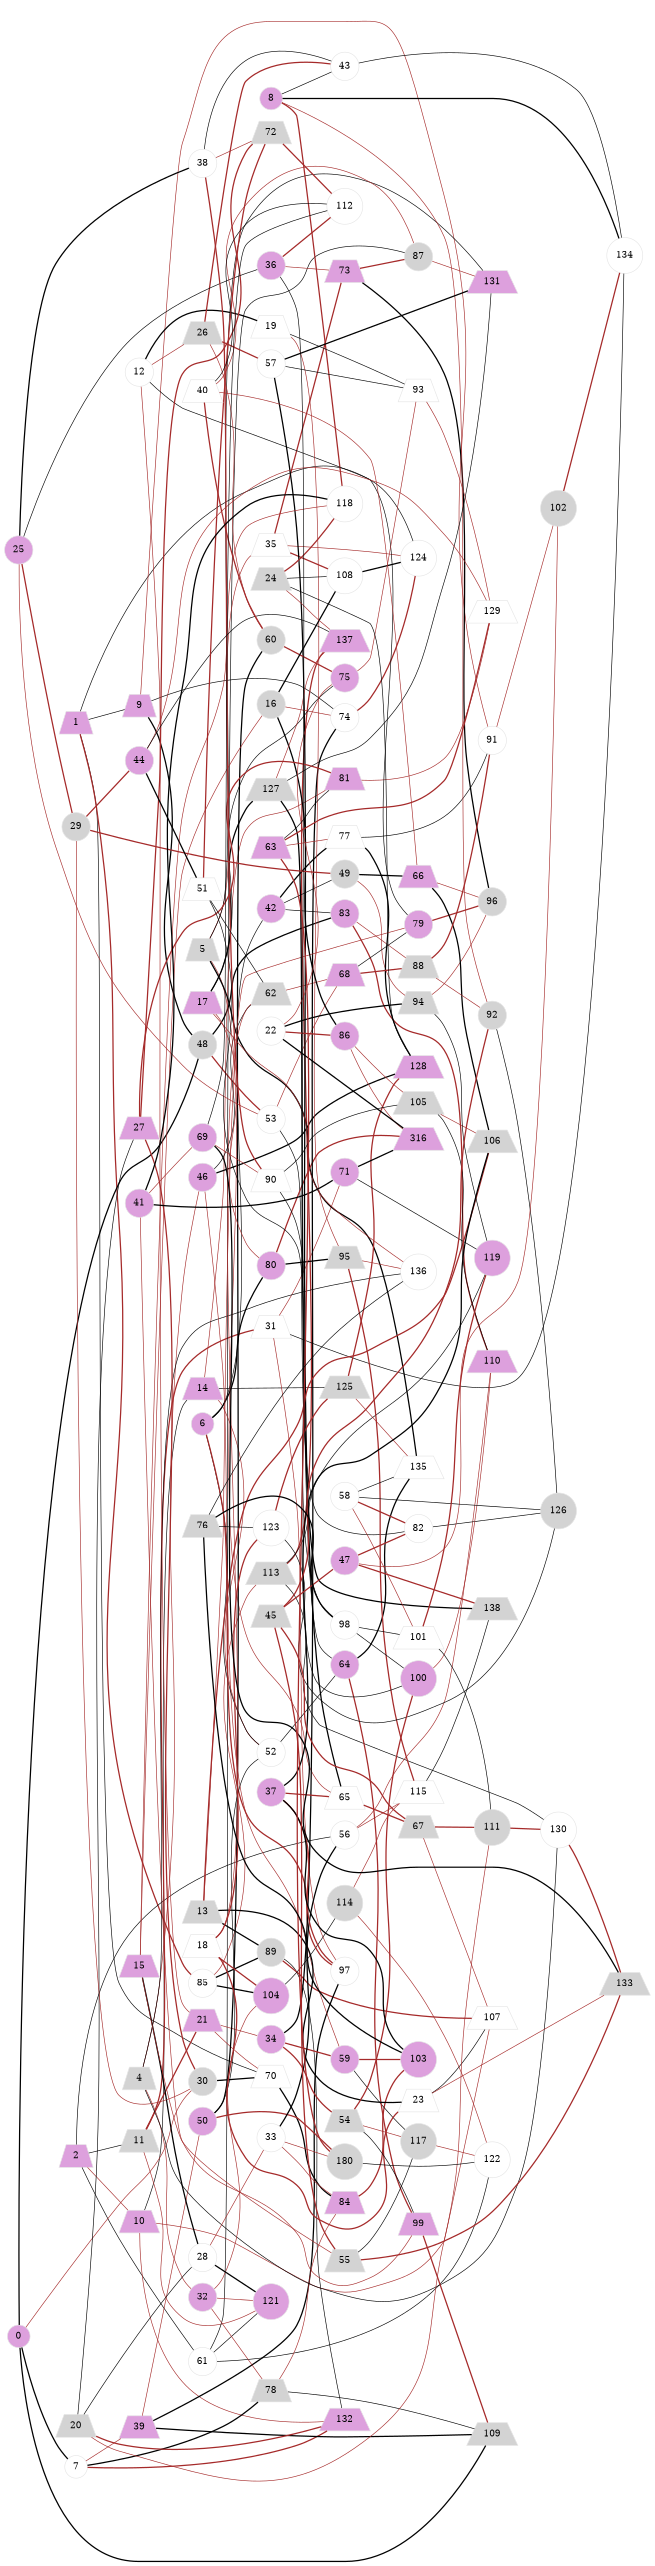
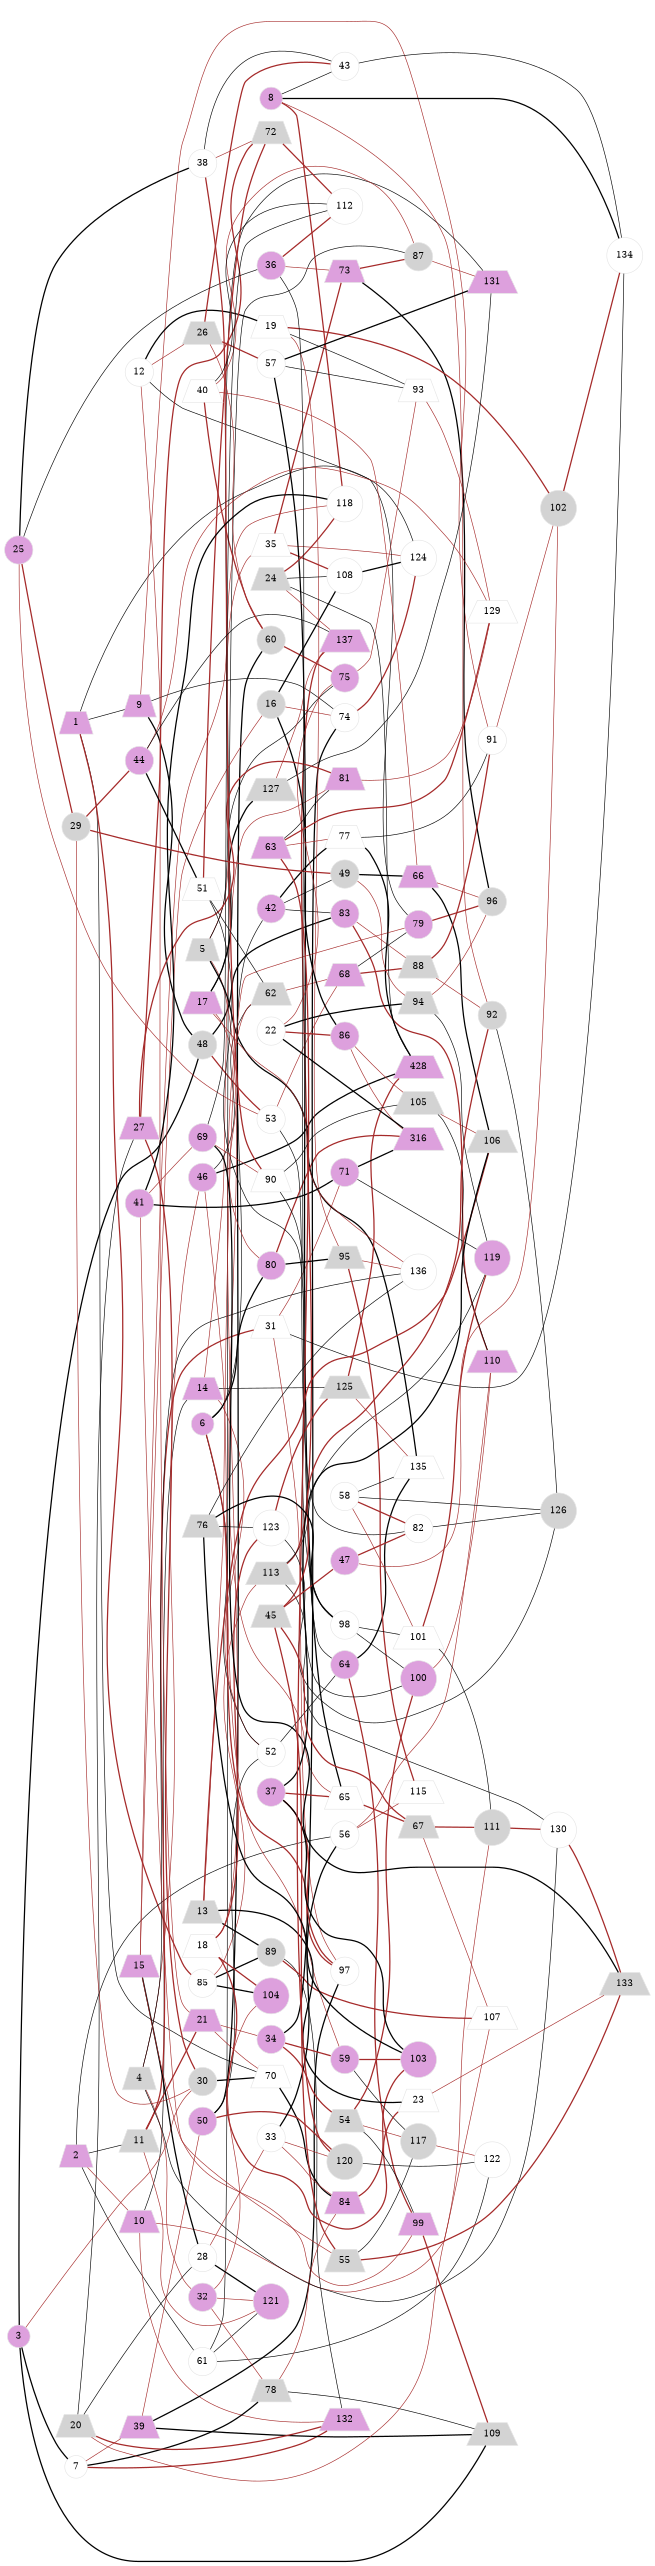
none -> (435, 368)
(419, 1067) -> (419, 1067)
(492, 1609) -> none
(345, 1903) -> none
(456, 2070) -> none
(345, 2162) -> (345, 2162)
(19, 2336) -> (19, 2336)
